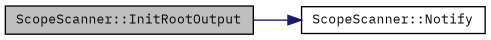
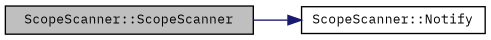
(129, 20) -> (129, 20)
